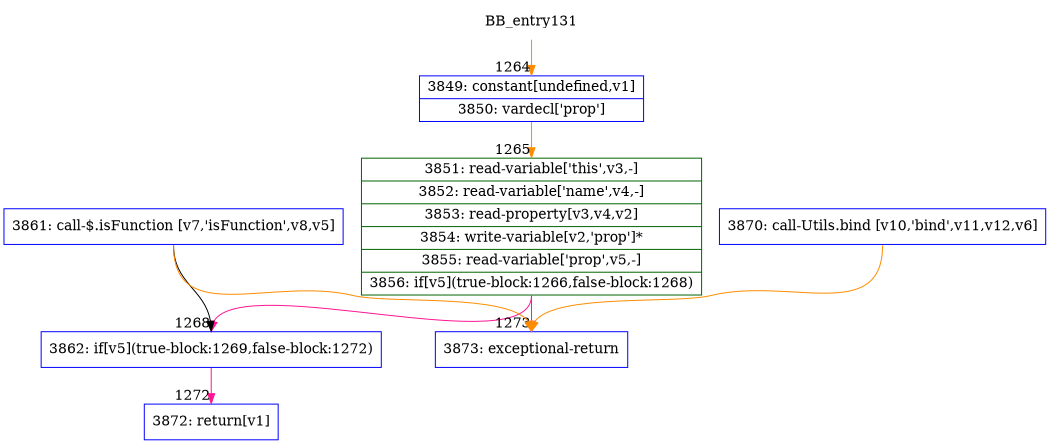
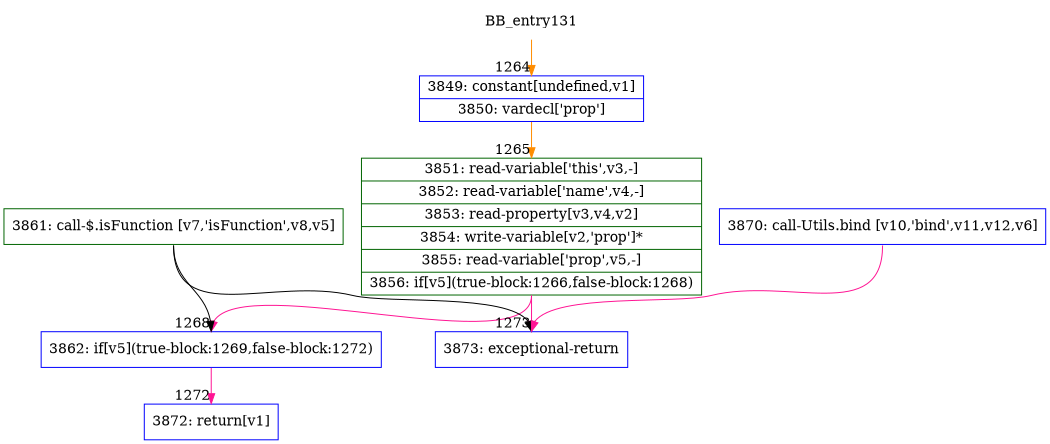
(174, 227) -> (174, 227)
(338, 293) -> (338, 293)
(721, 294) -> (721, 294)
